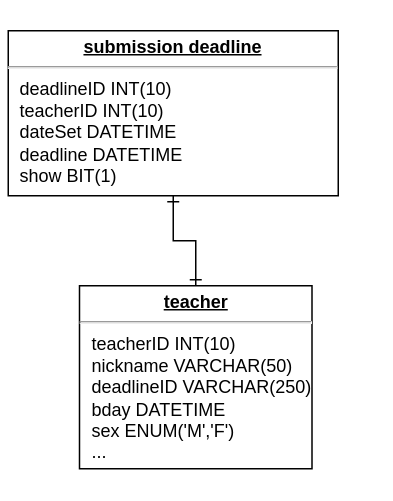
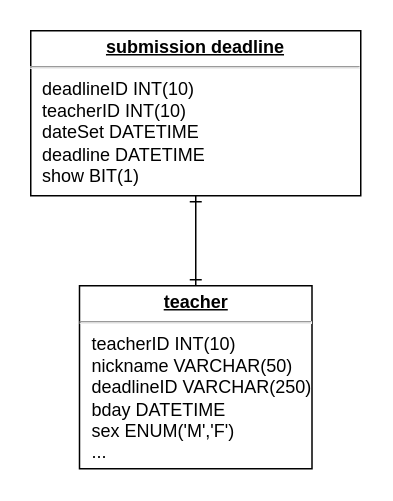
(173, 113) -> (196, 113)
